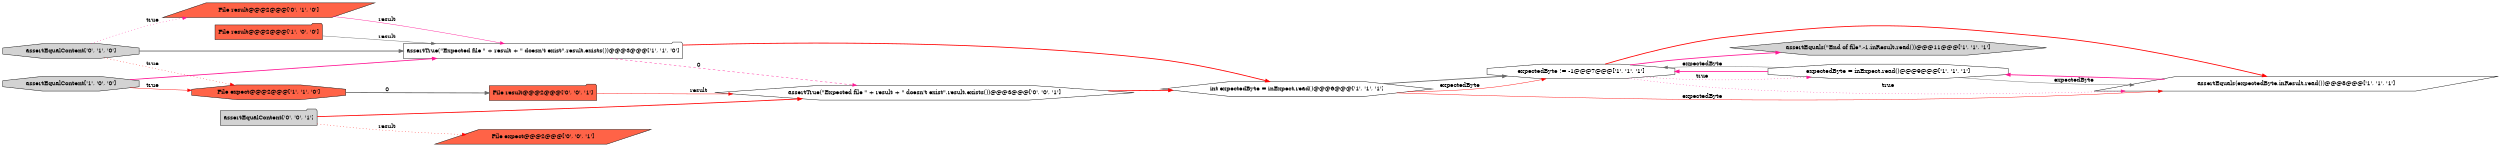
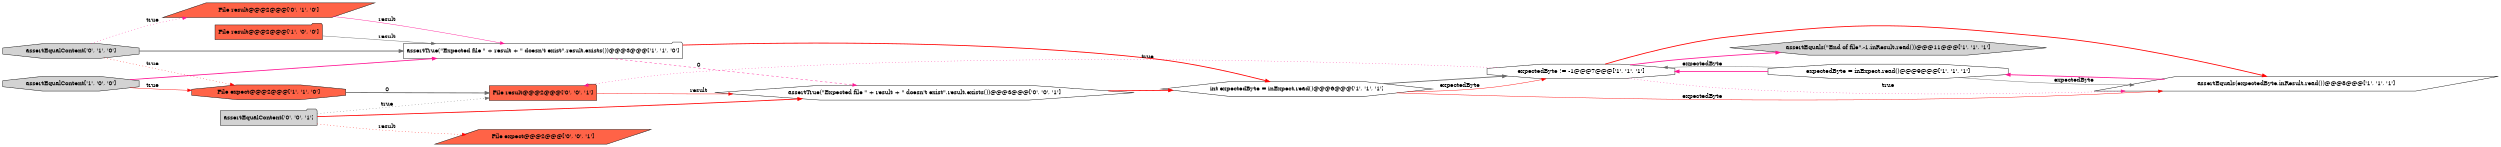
(1725, 80) -> (1042, 60)
none -> (401, 106)
